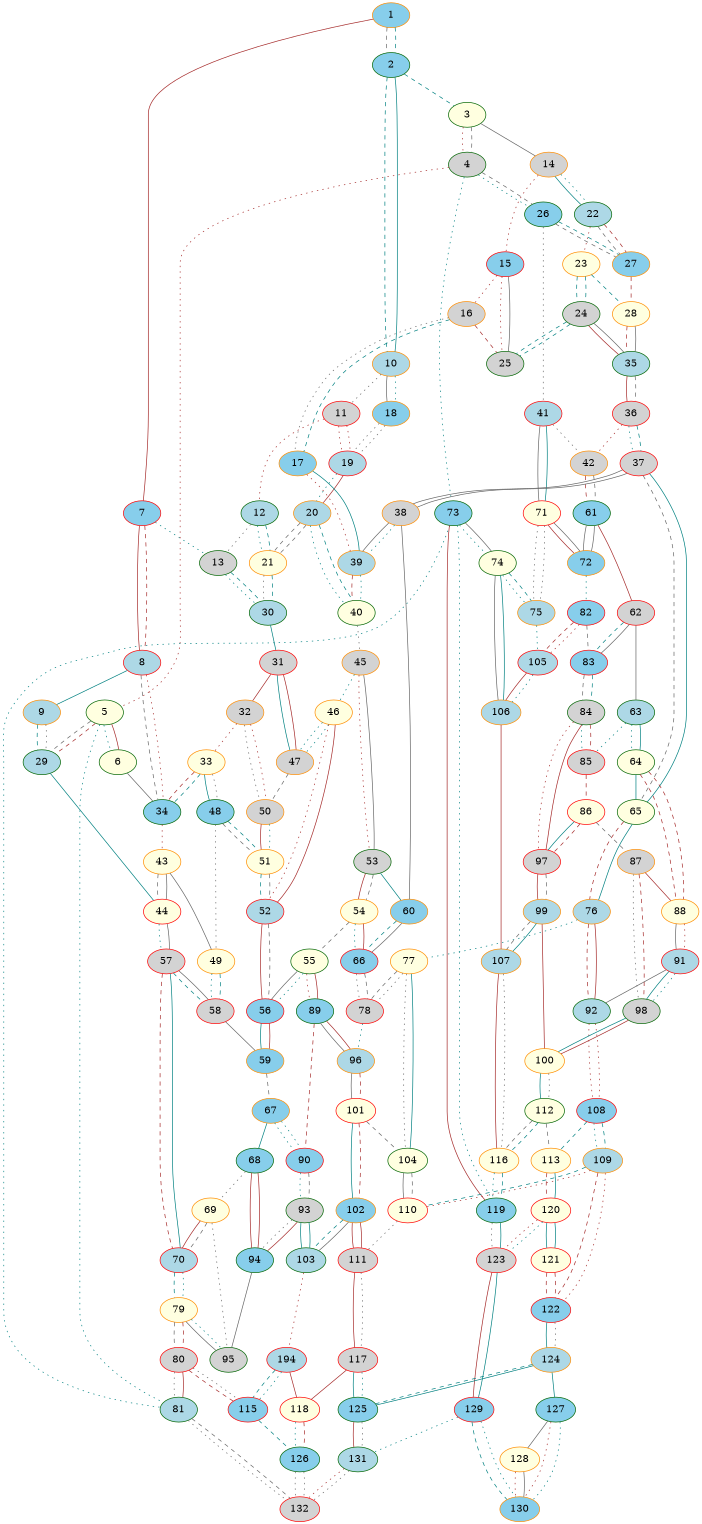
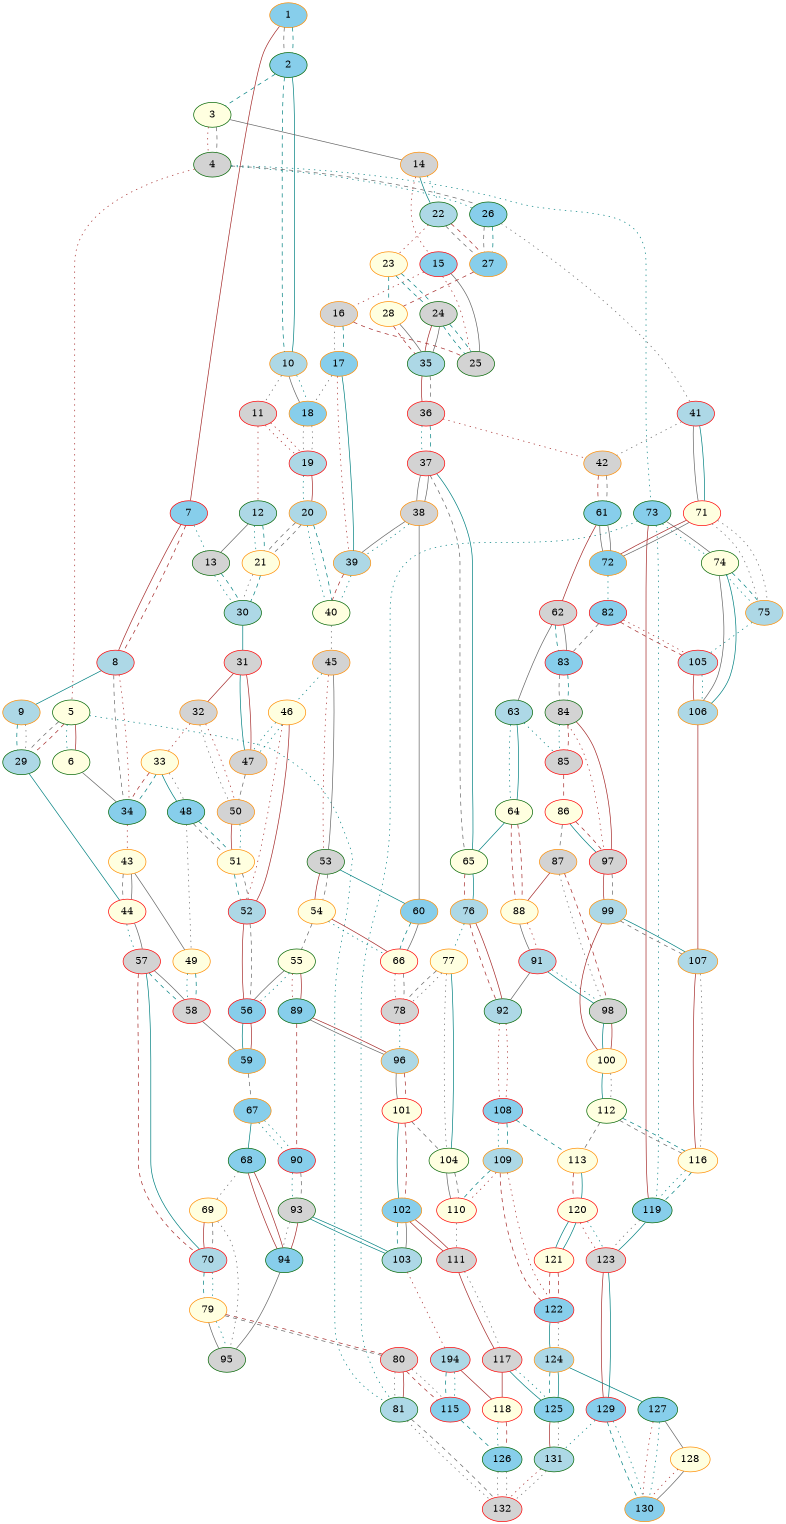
none -> (323, 389)
(239, 538) -> (234, 538)
(359, 961) -> (399, 961)
